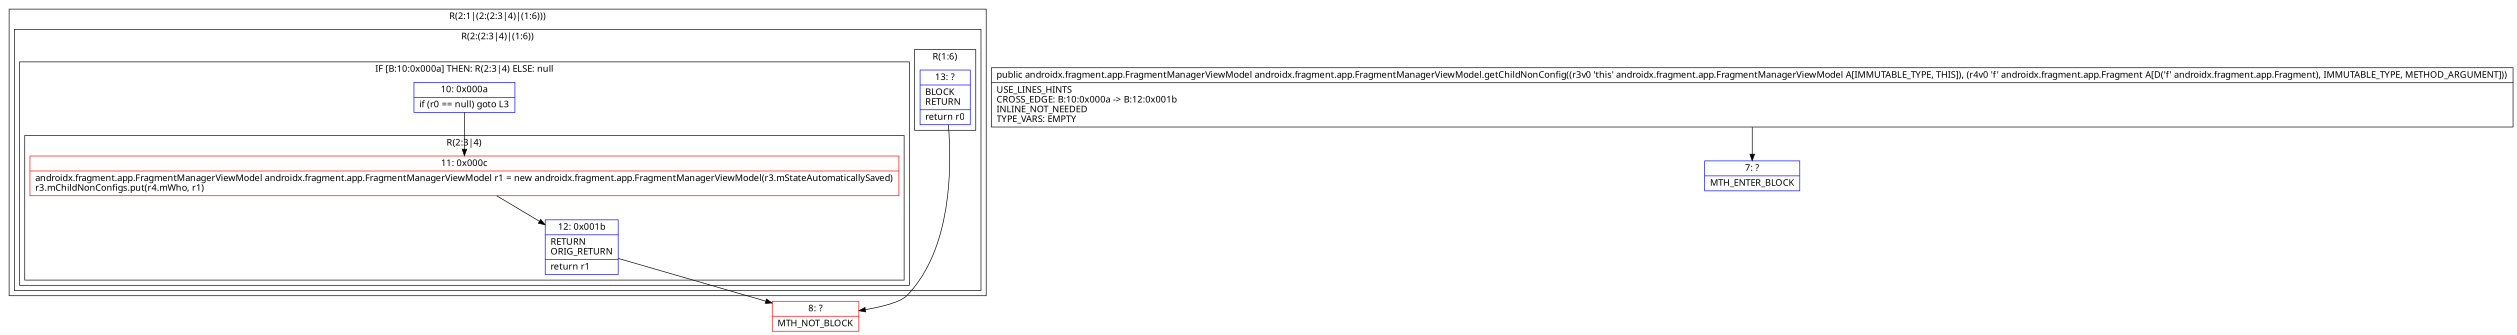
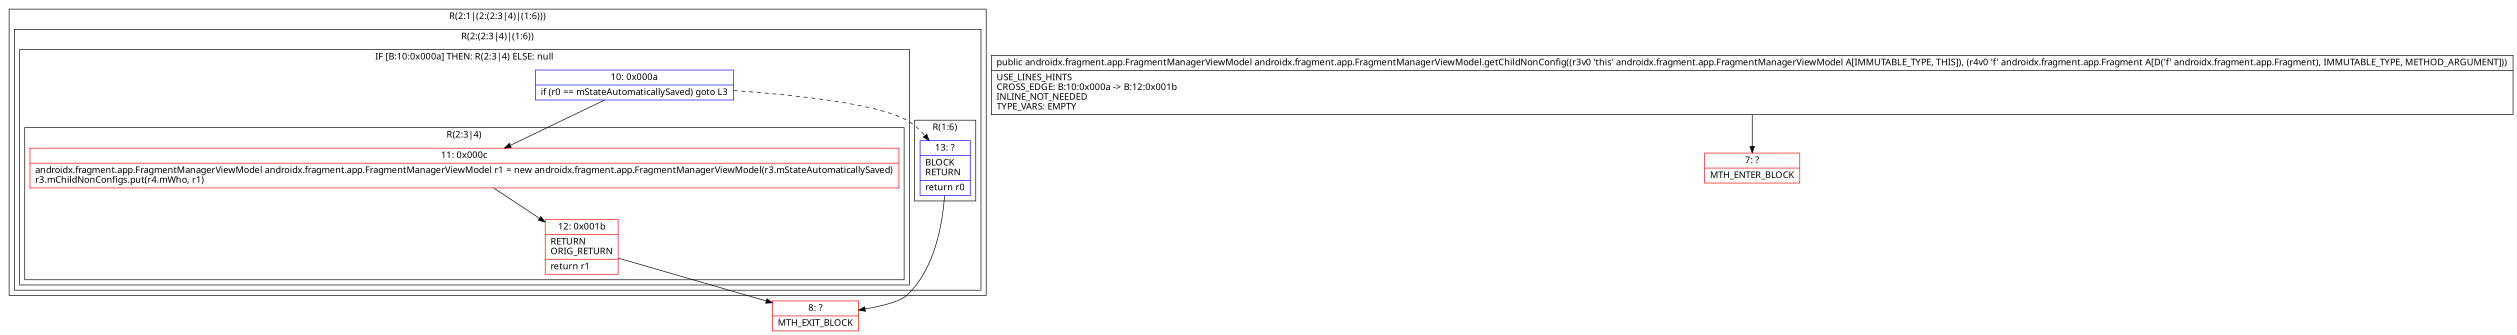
none -> (833, 101)
(464, 105) -> (634, 92)
(1752, 176) -> (1752, 168)
(582, 247) -> (582, 247)
(816, 323) -> (816, 323)
